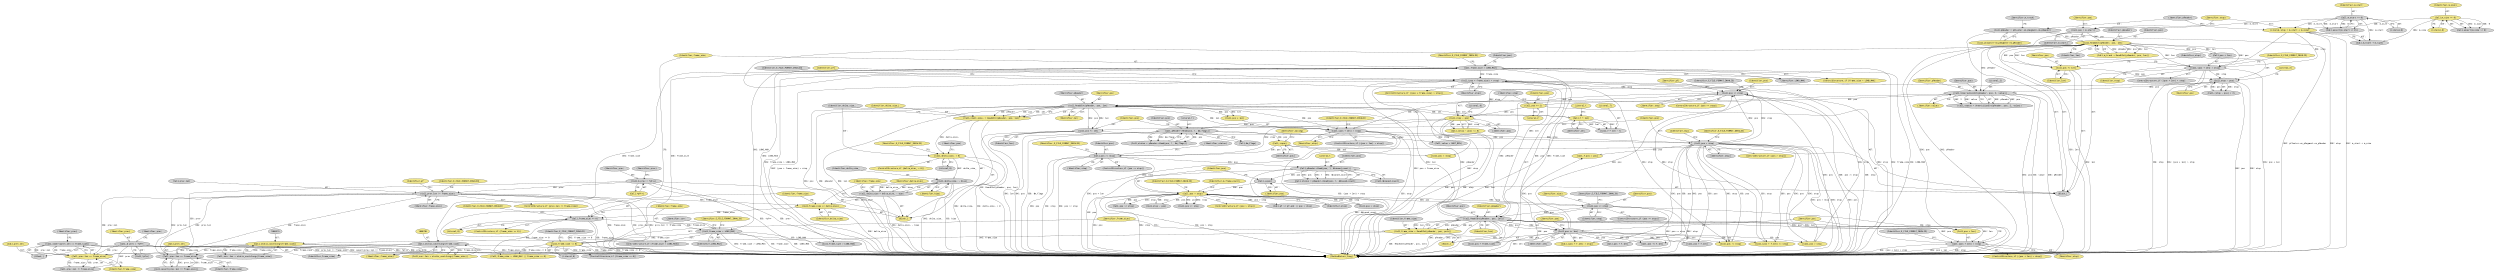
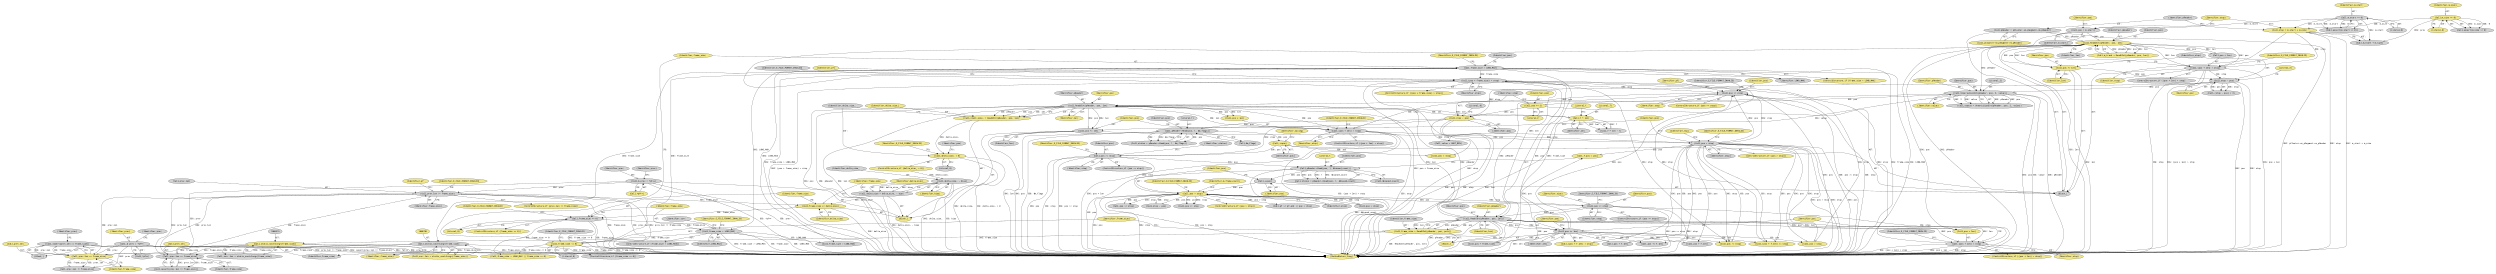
(2023, 18) -> none
(2290, 30) -> (2290, 30)
(2420, 30) -> (2420, 30)
(1615, 117) -> (1594, 112)
(1465, 131) -> none
(1341, 135) -> (1702, 122)
(957, 167) -> (926, 175)
(1347, 174) -> (1468, 160)
(1005, 246) -> none
